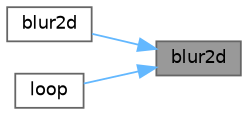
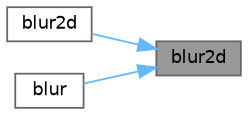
(49, 91) -> (49, 91)
